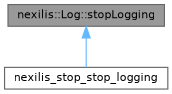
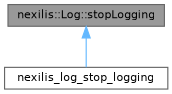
(86, 78) -> (86, 78)
